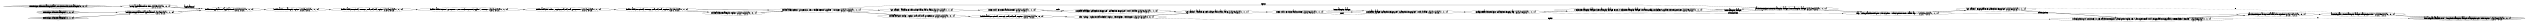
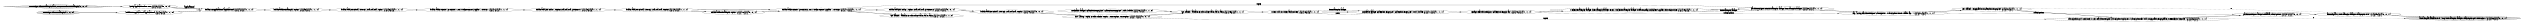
(1012, 10) -> none
(58, 18) -> none
